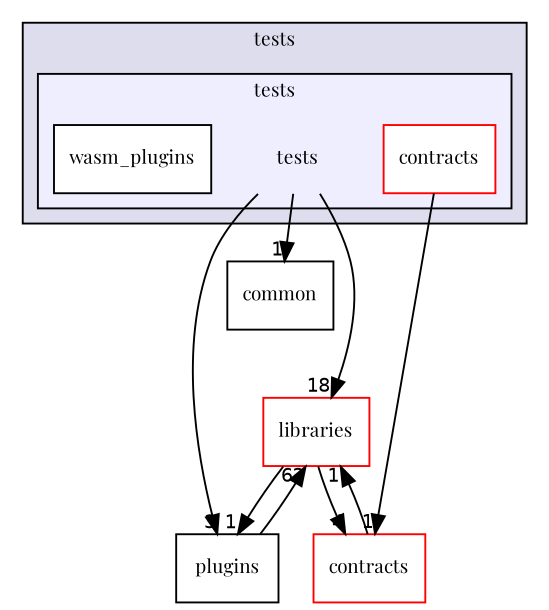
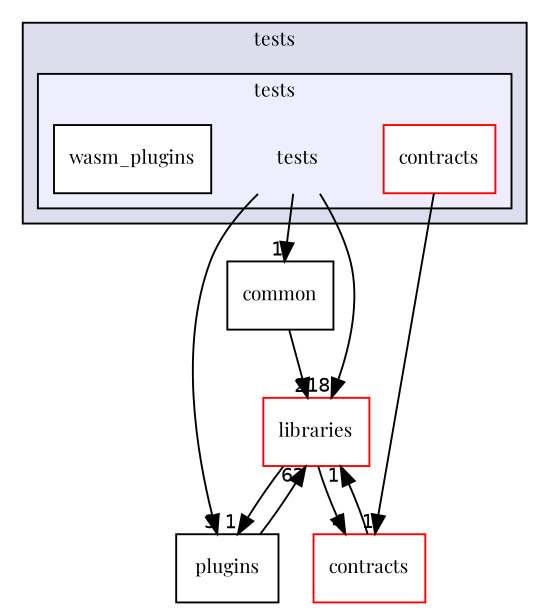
none -> (296, 355)
